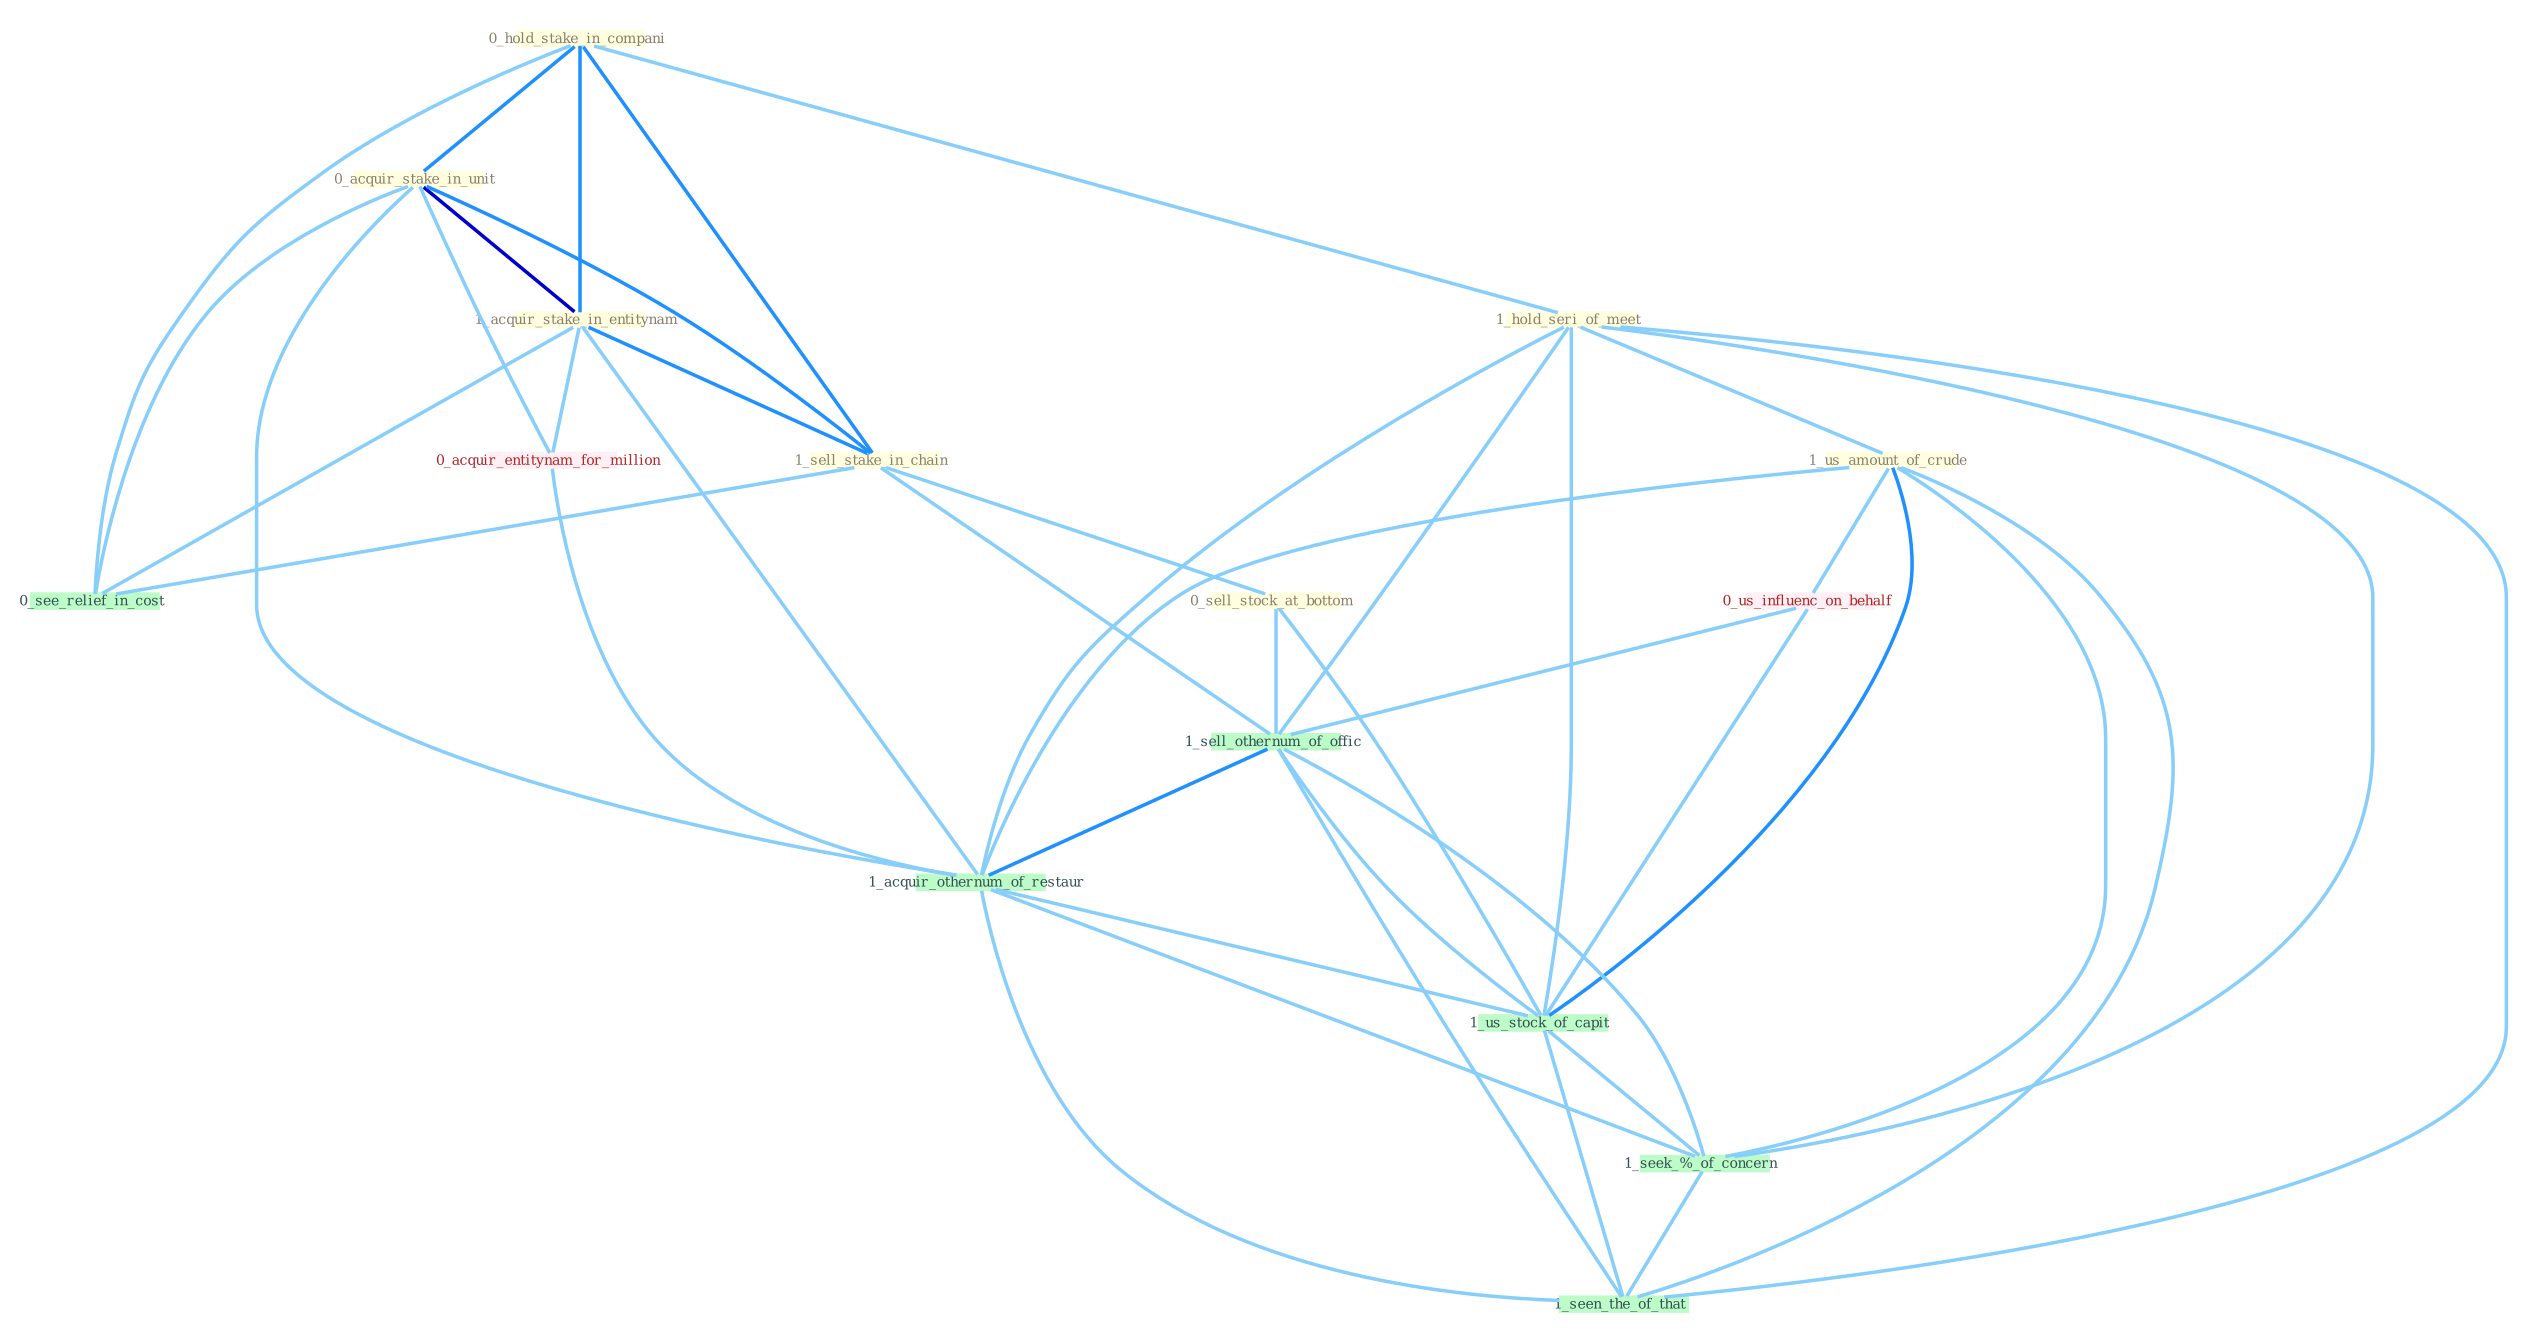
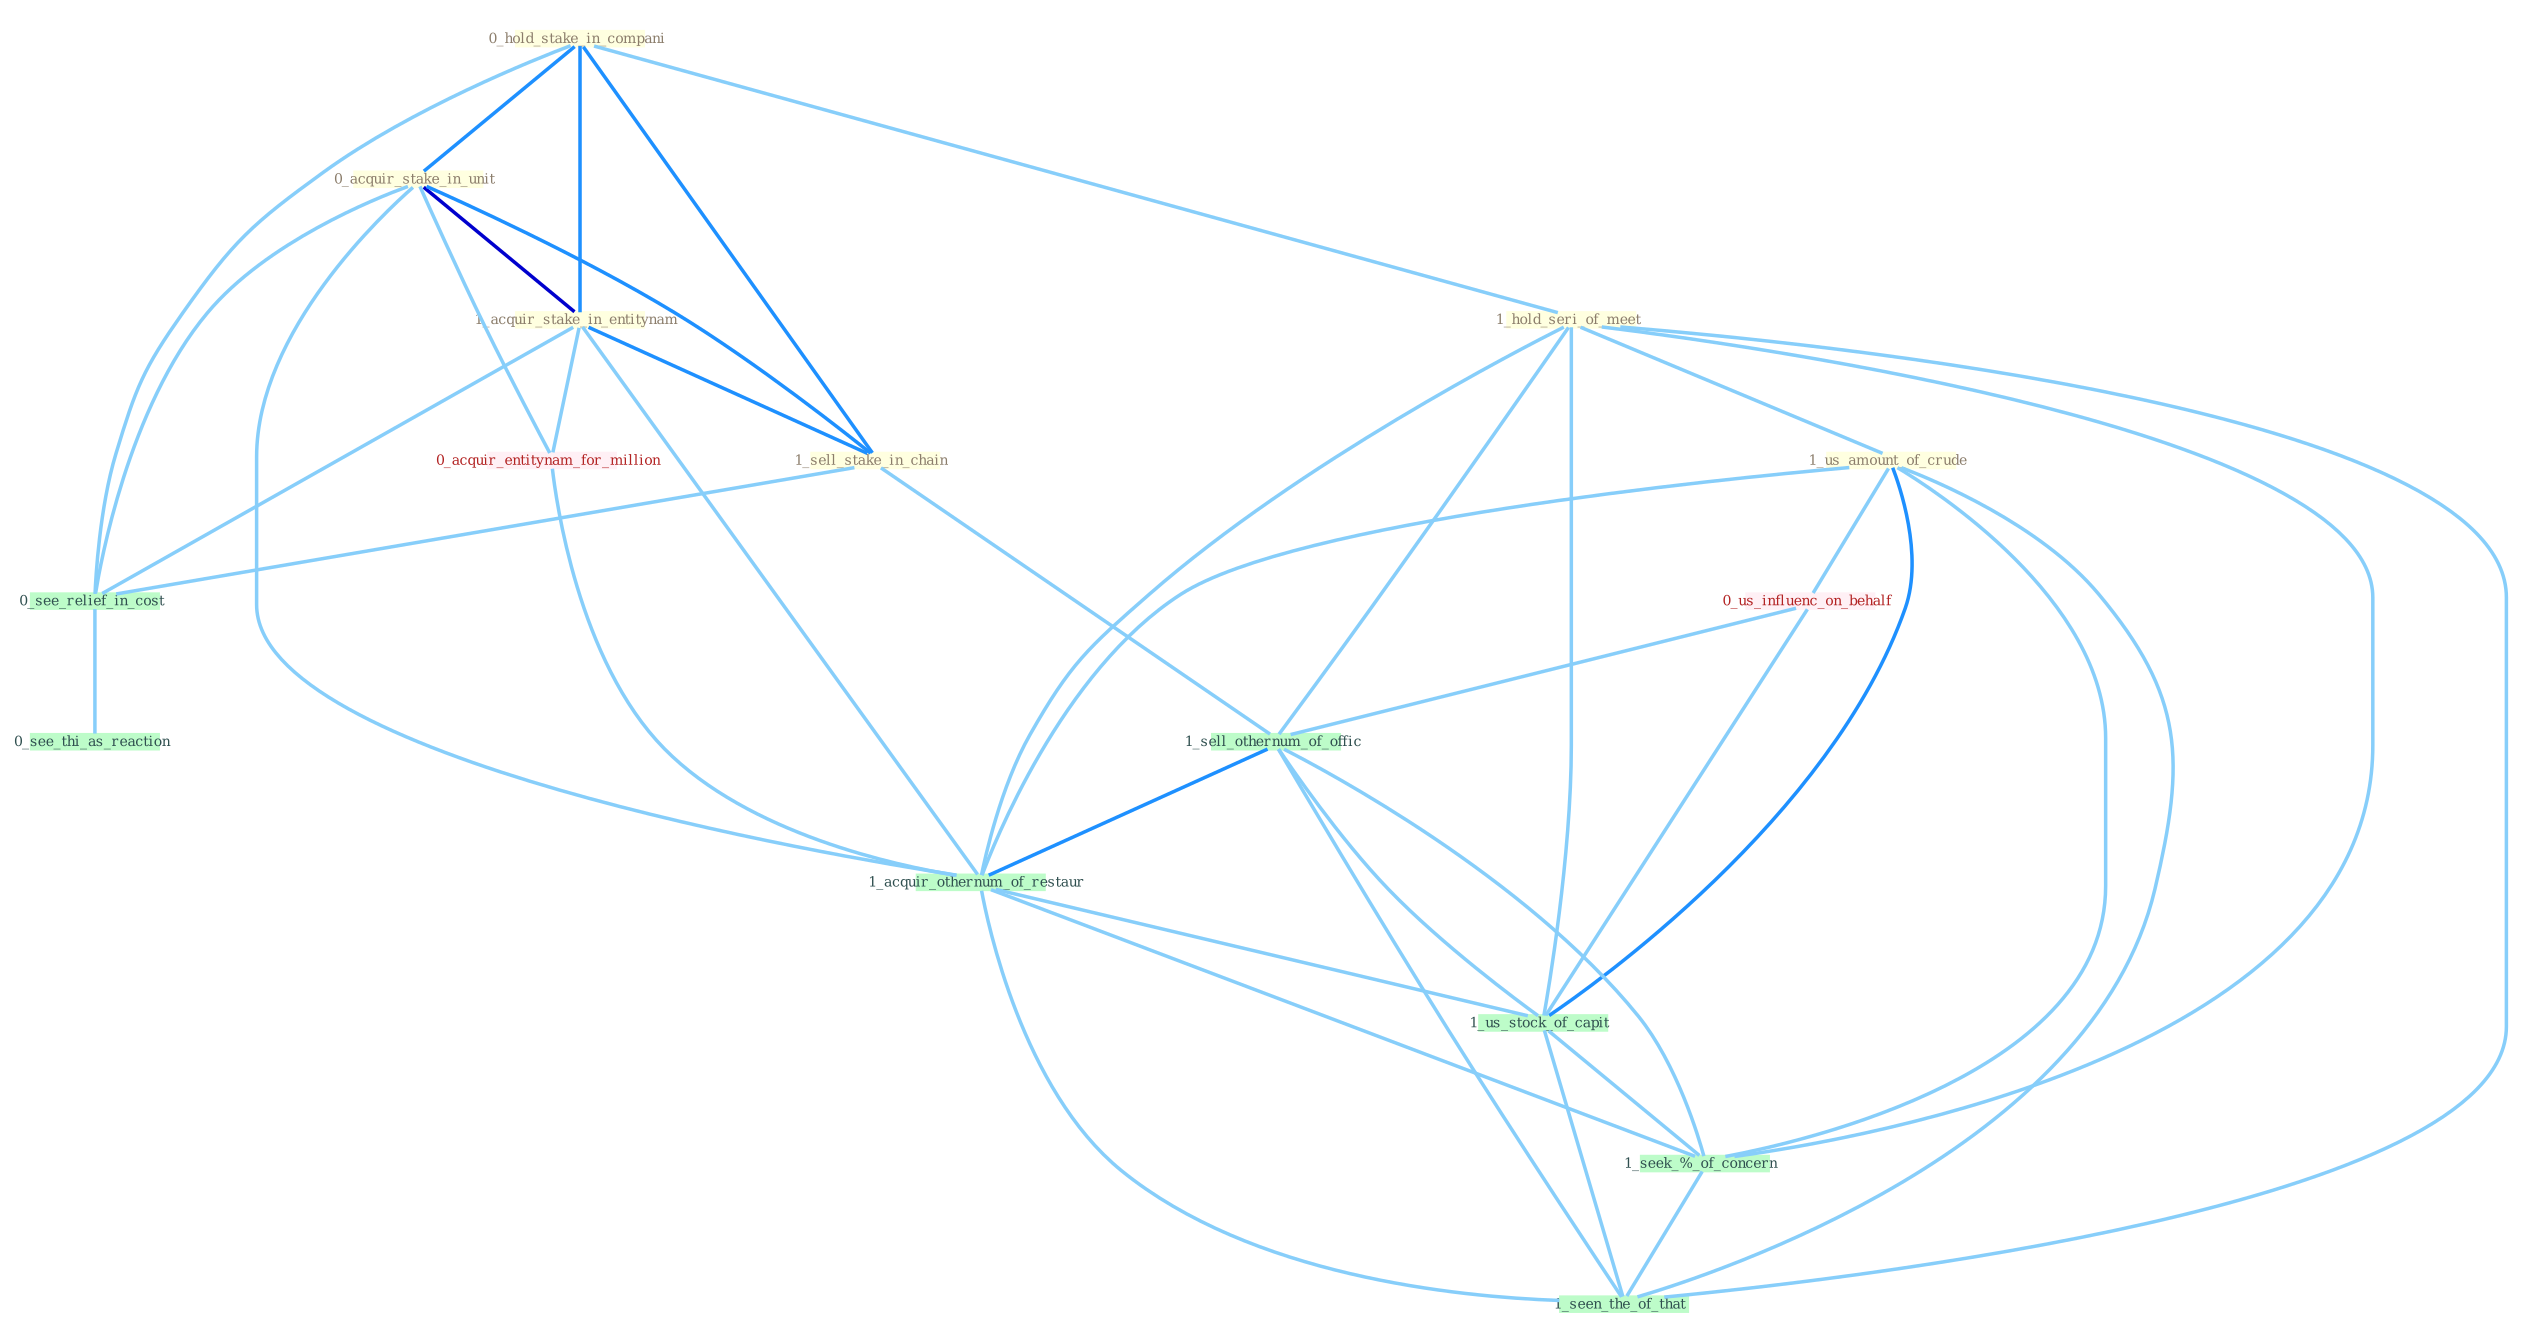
(1276, 601) -> none
none -> (95, 742)
